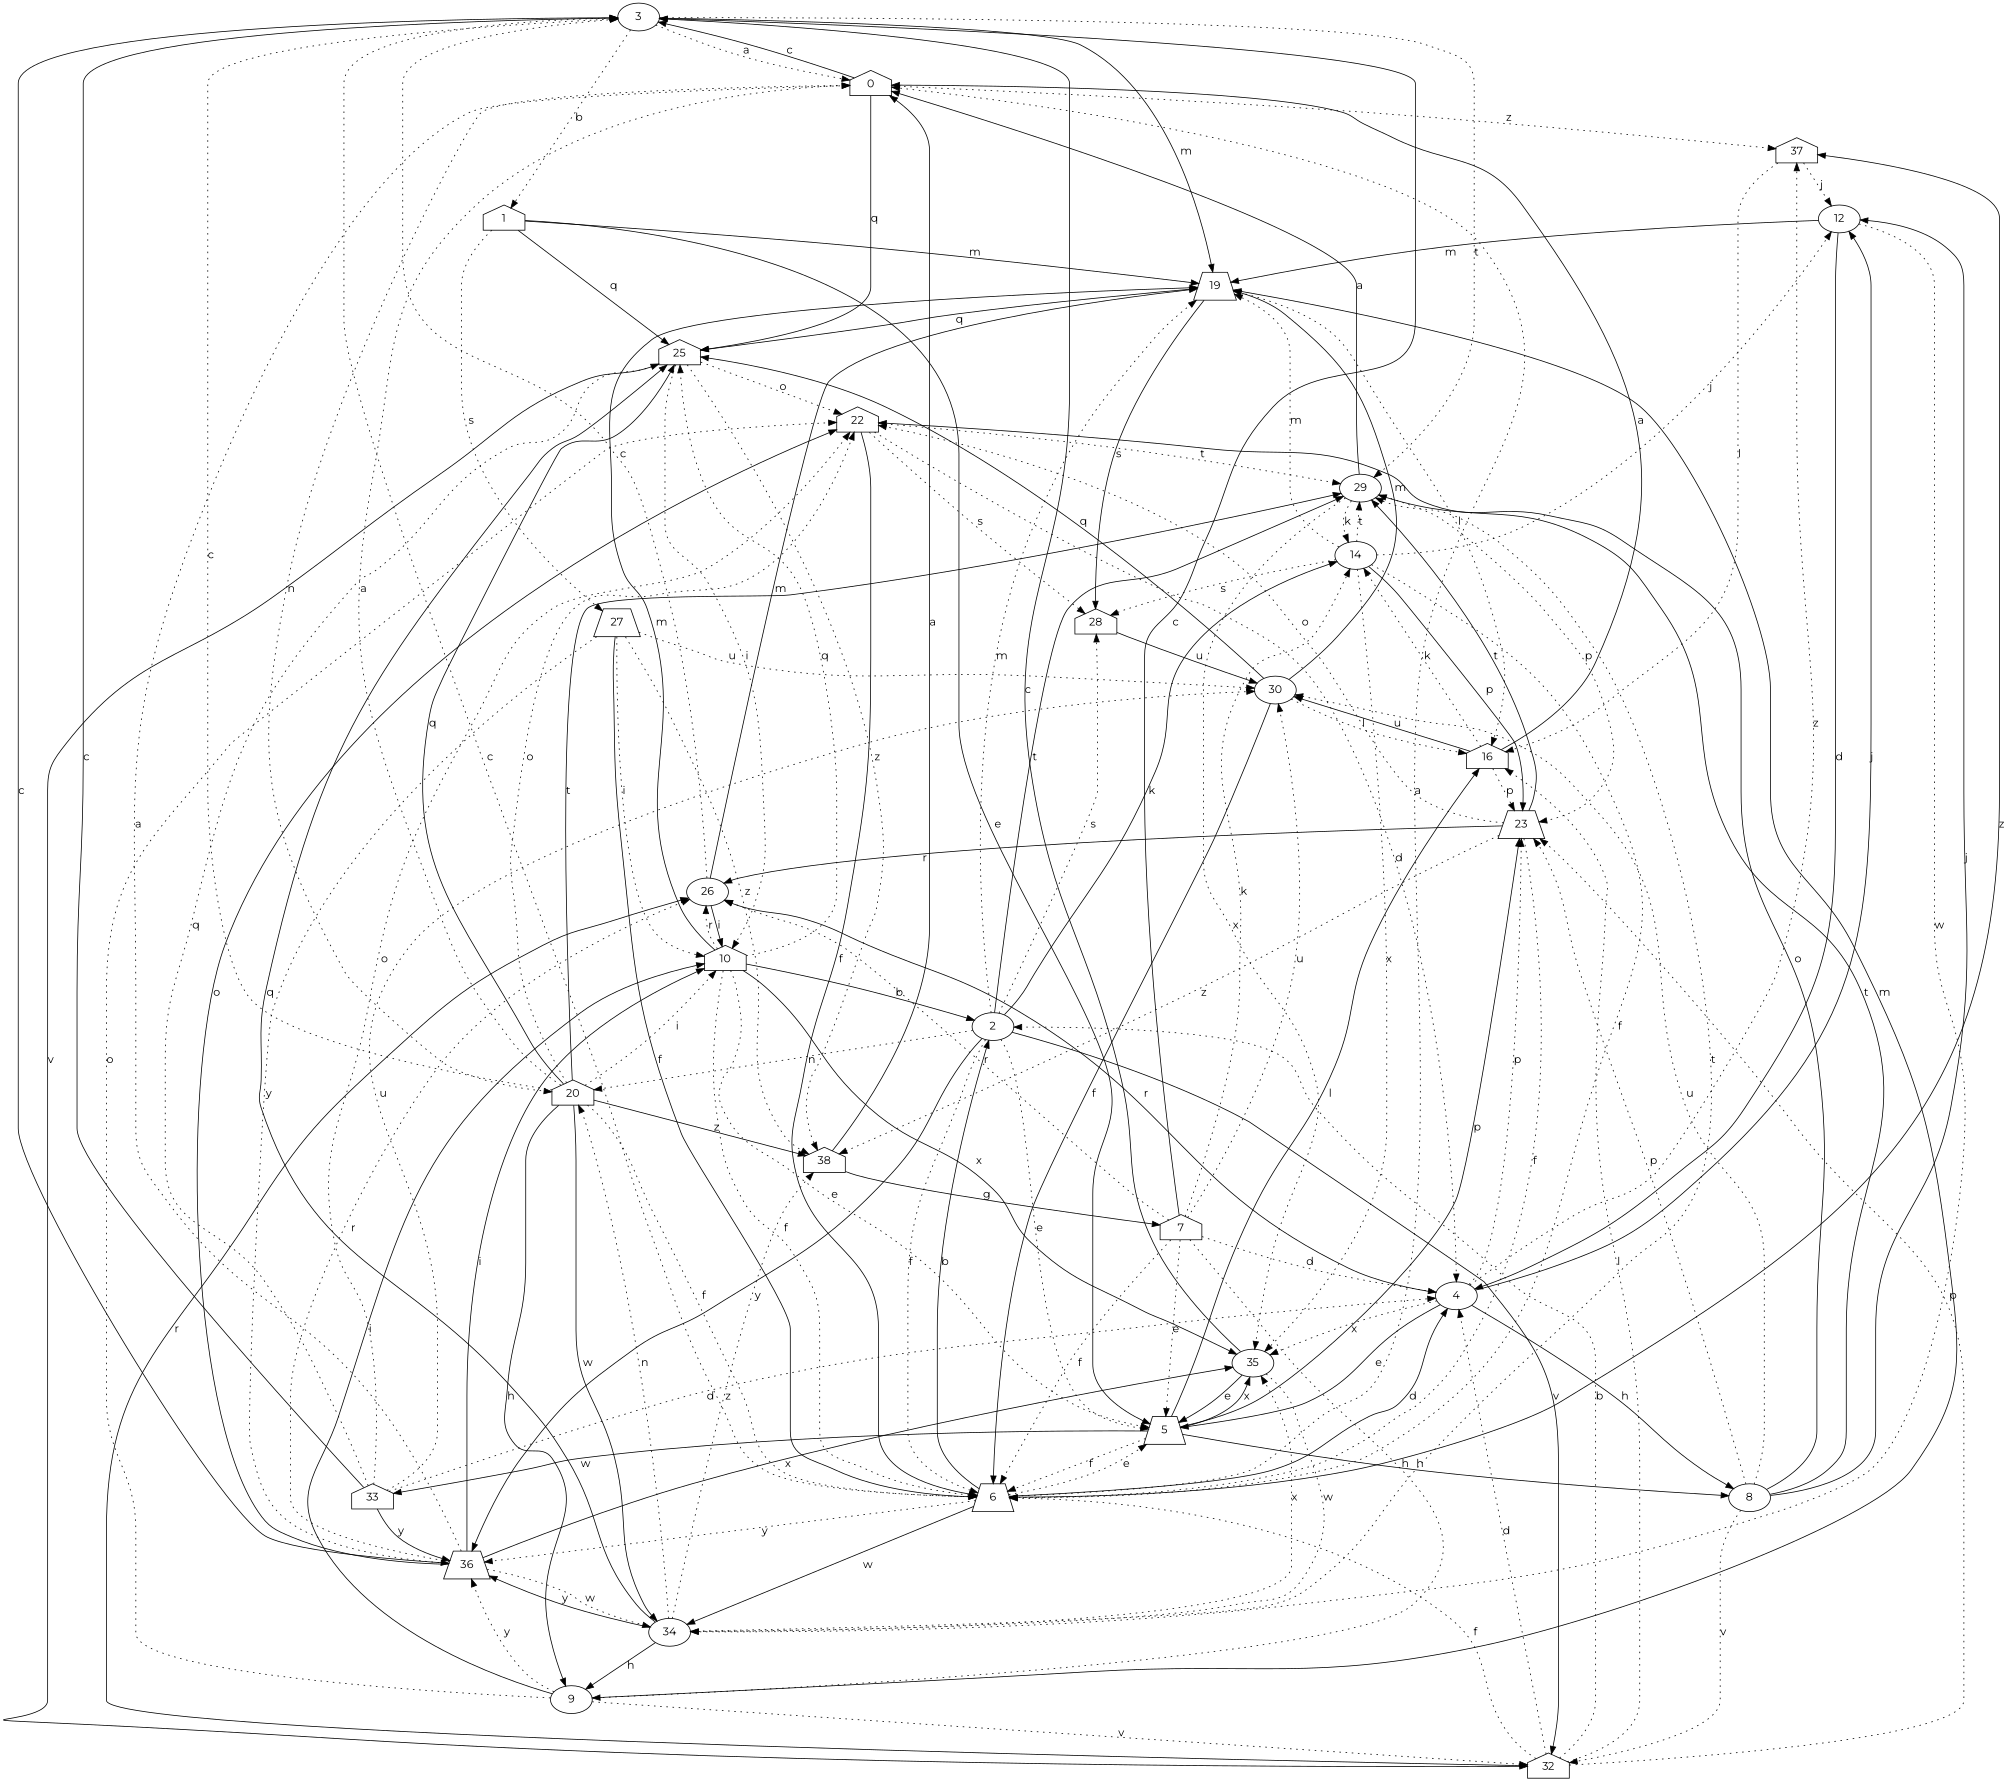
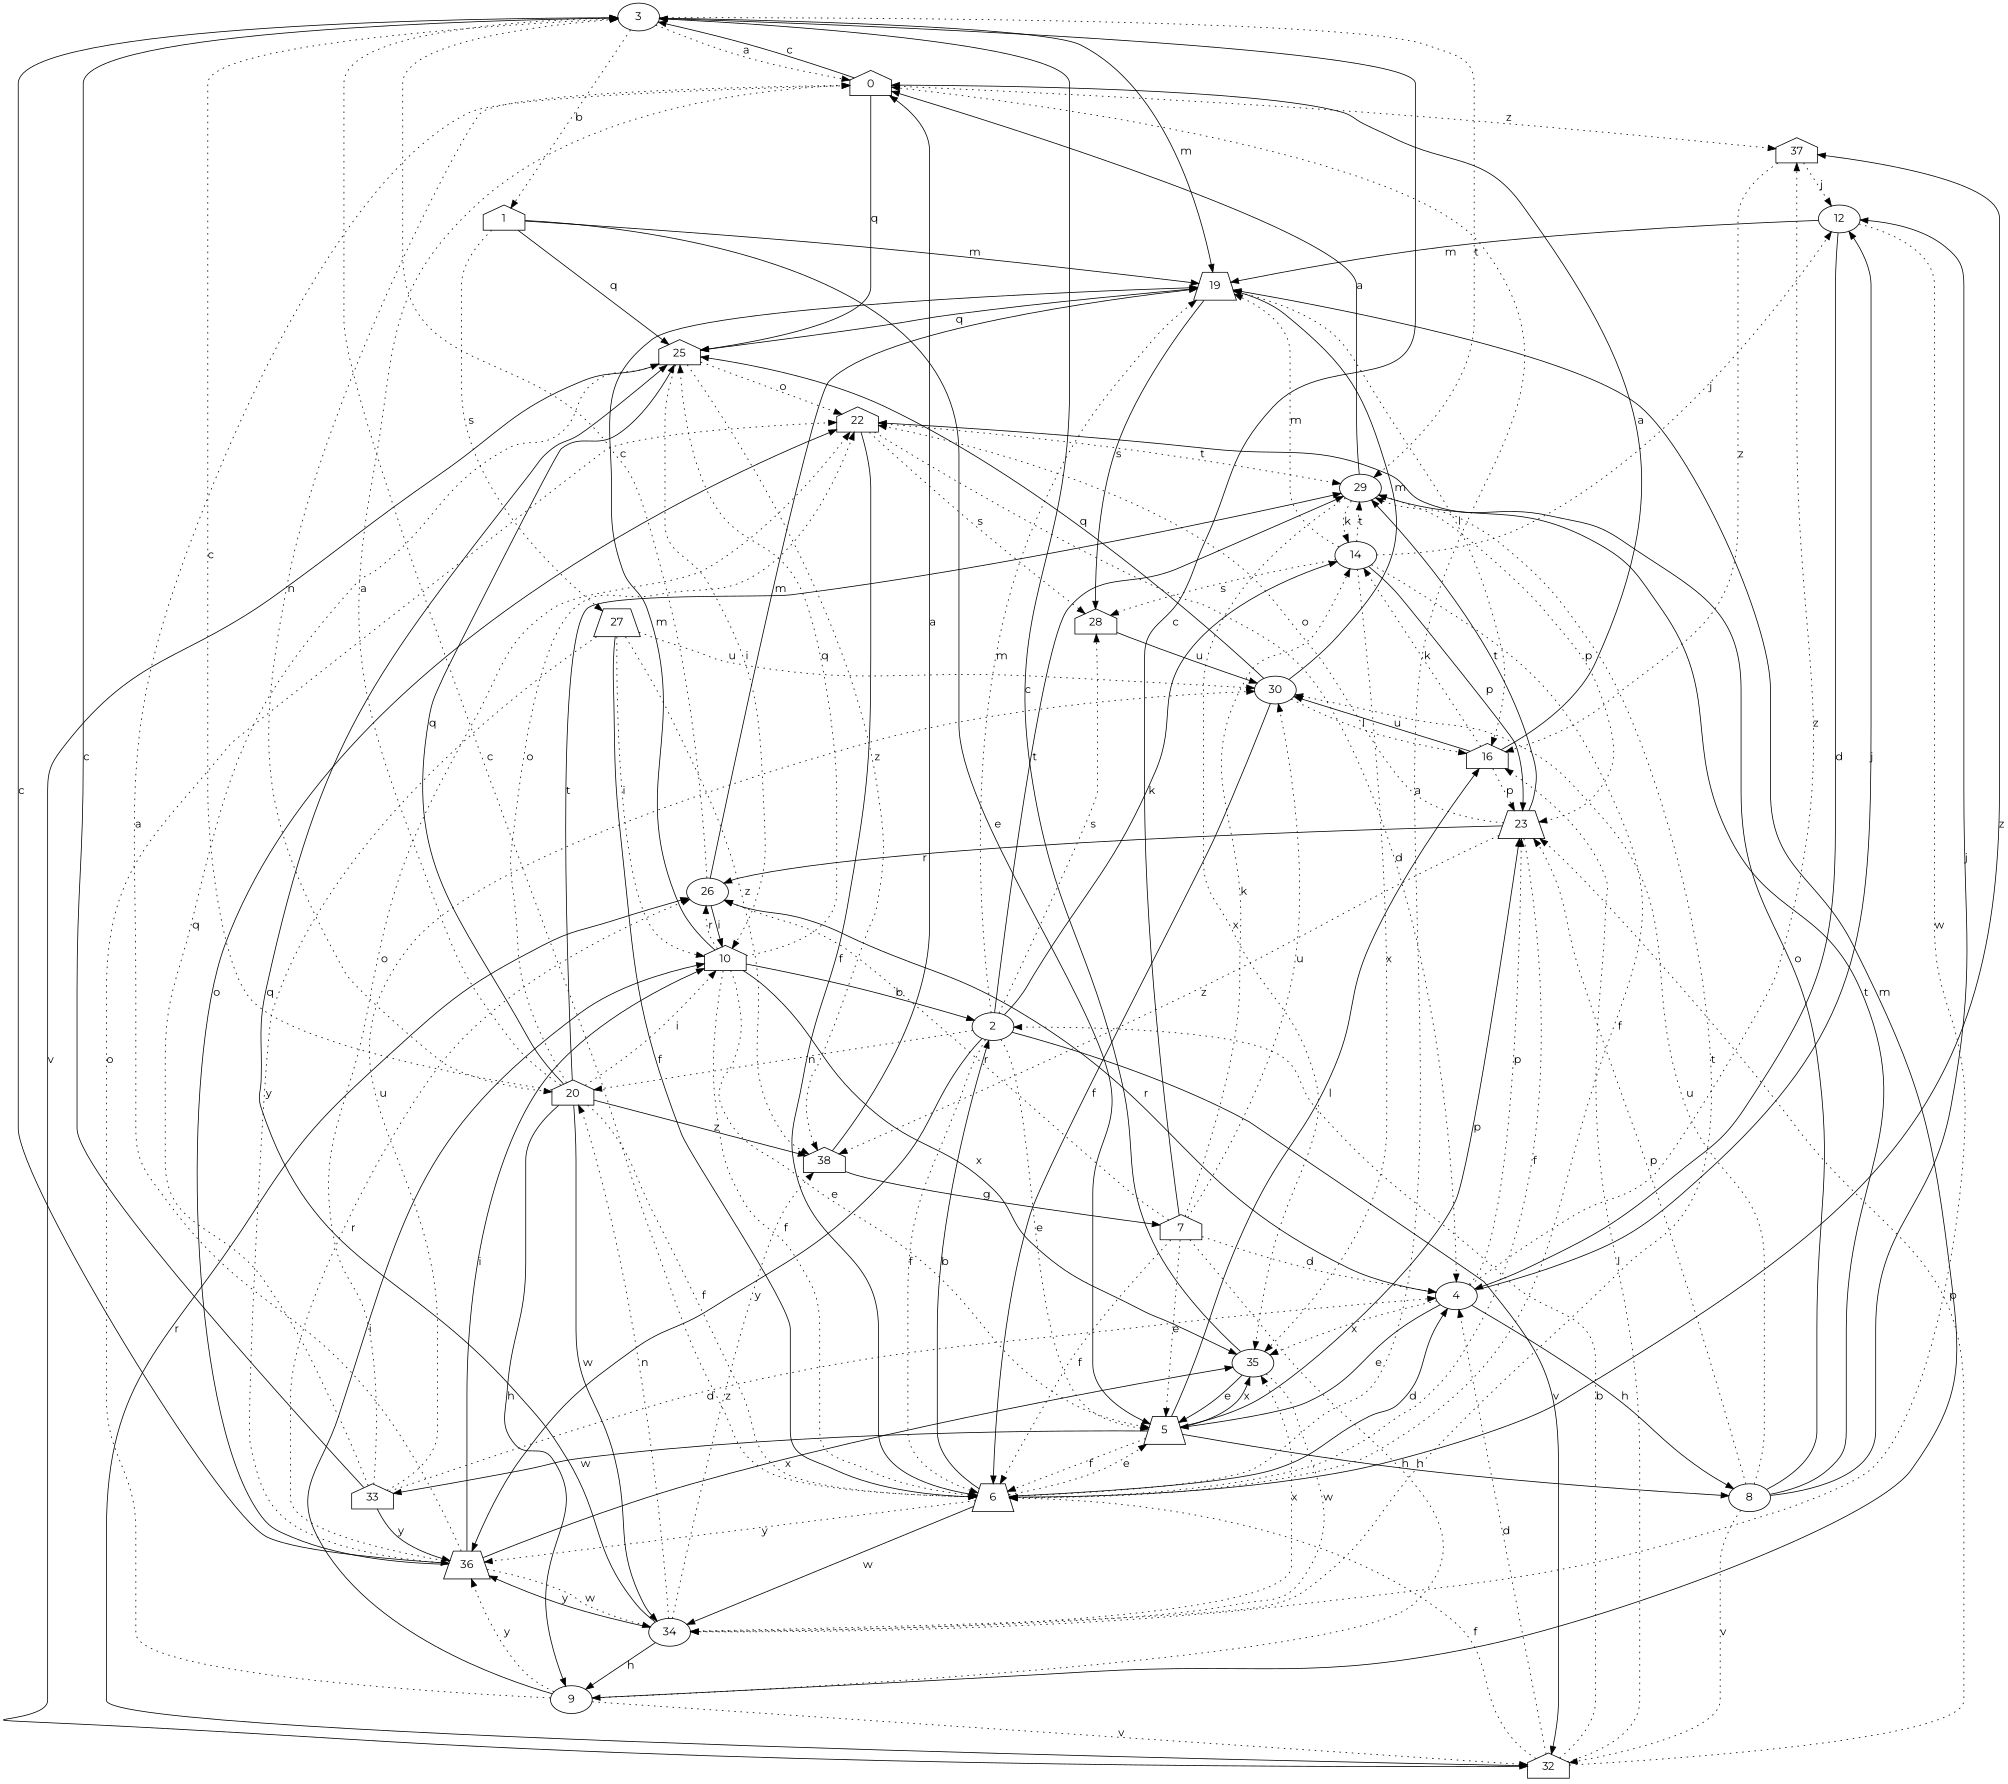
(1740, 454) -> (1741, 454)
